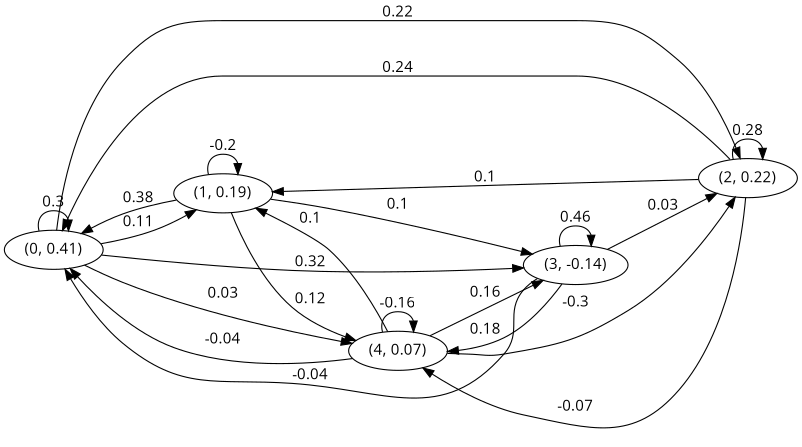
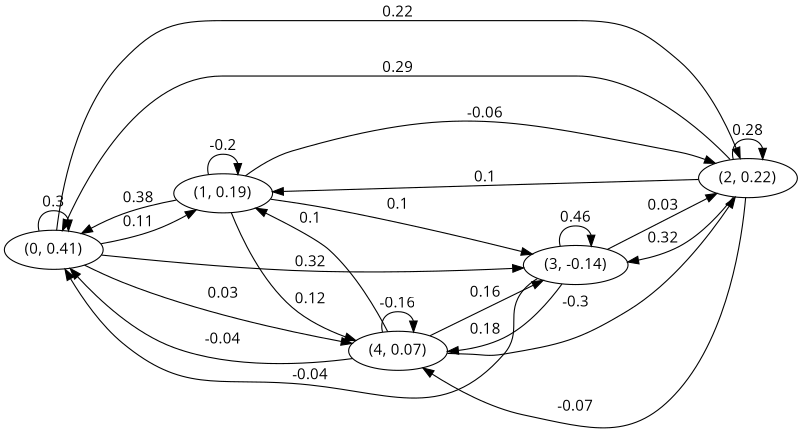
(398, 68) -> (398, 68)
none -> (472, 122)
none -> (692, 238)
